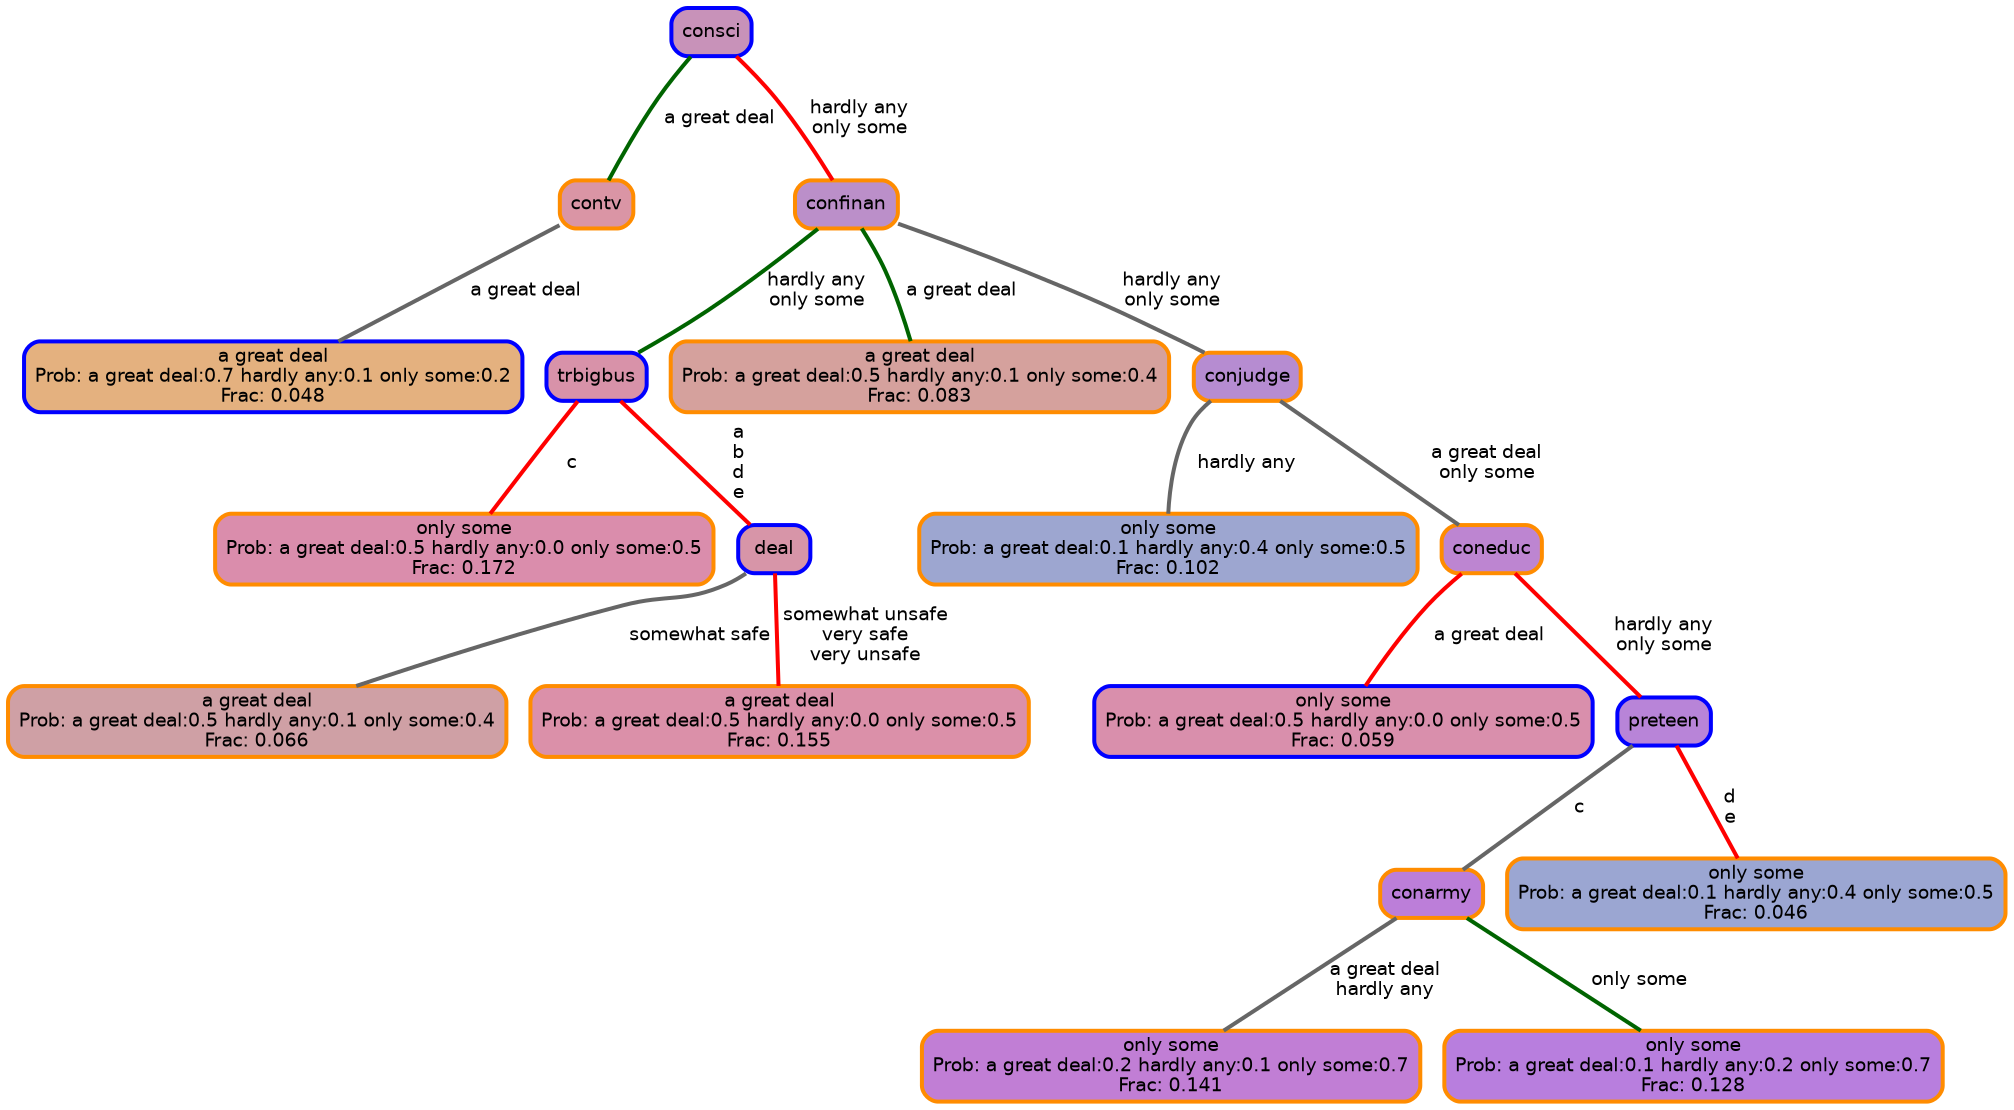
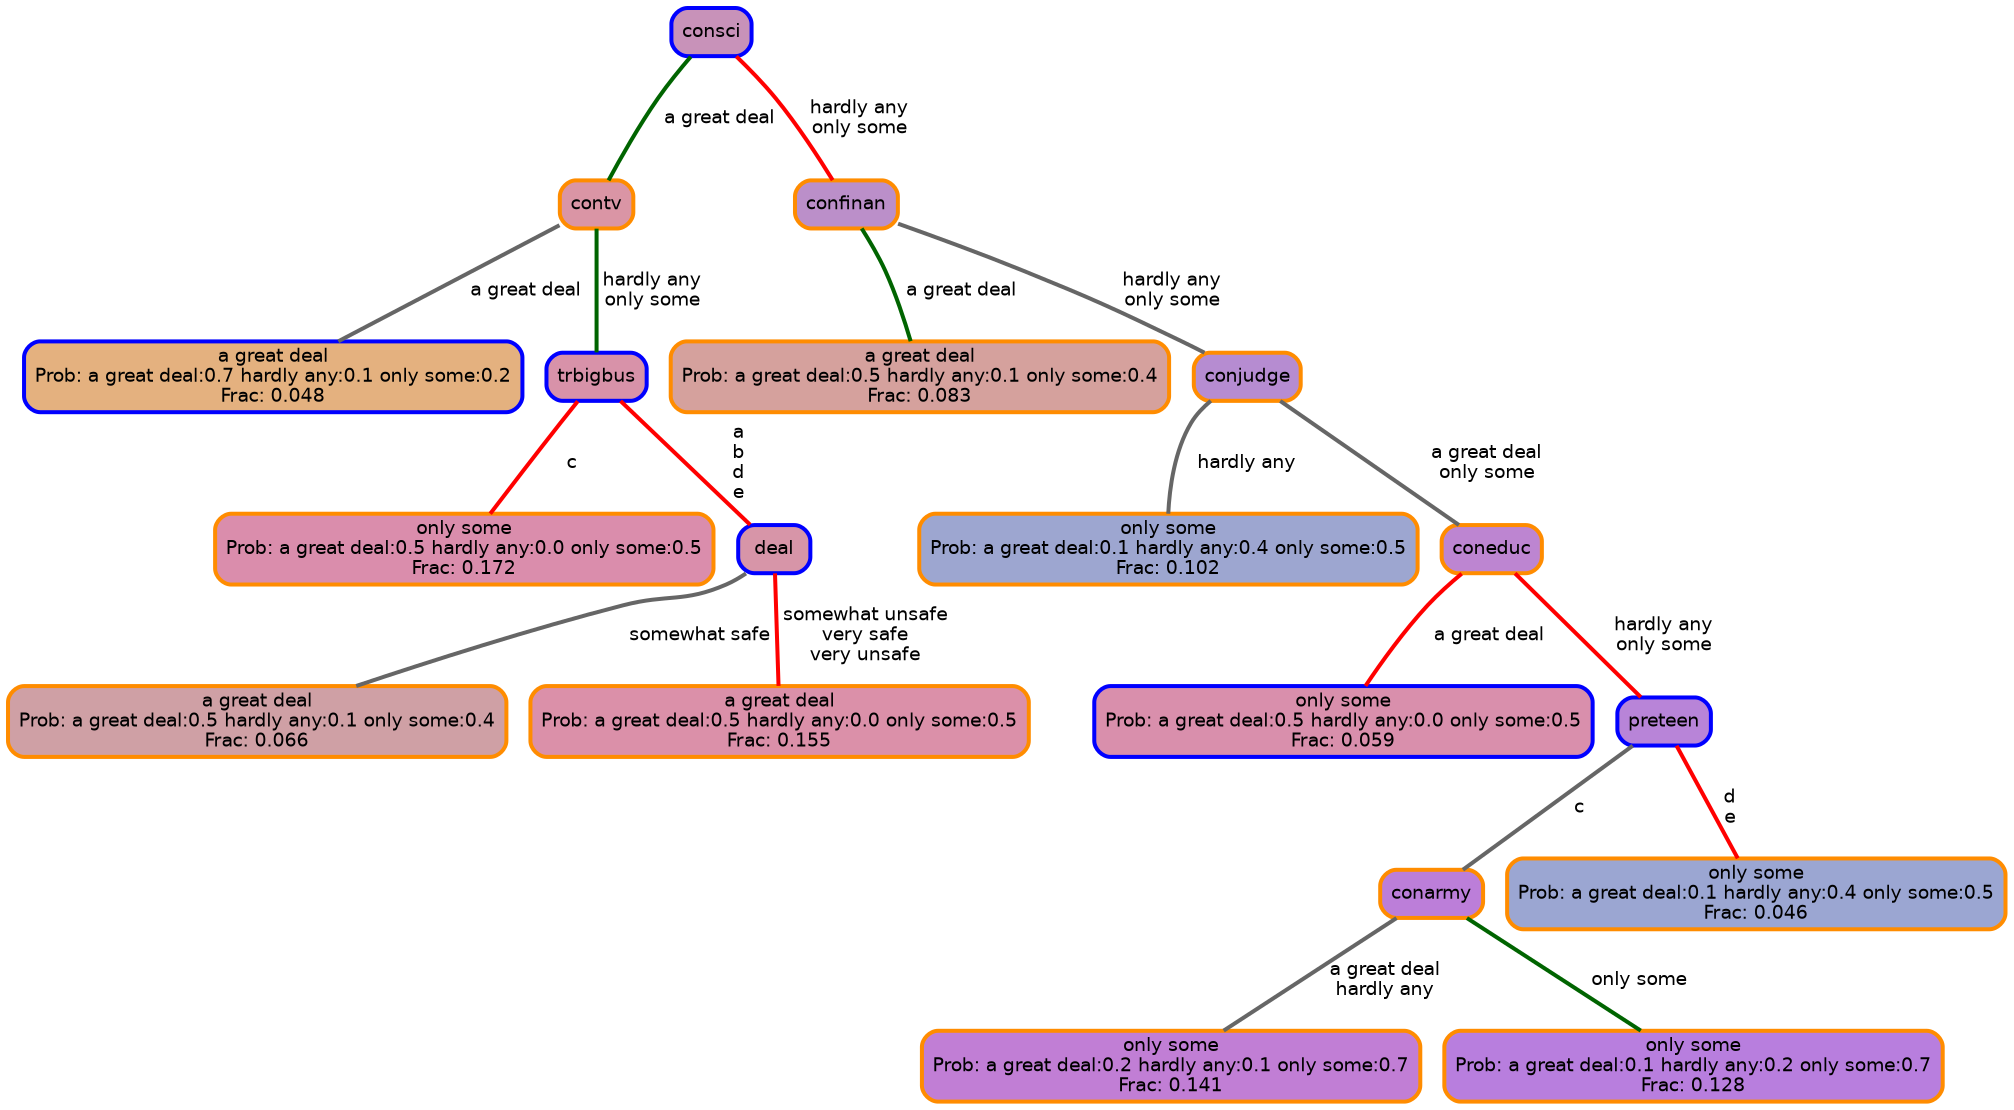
(731, 295) -> (597, 291)
